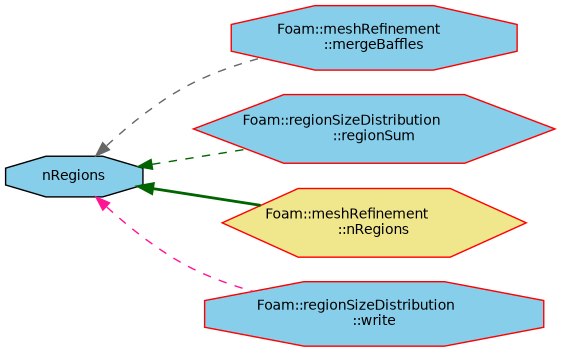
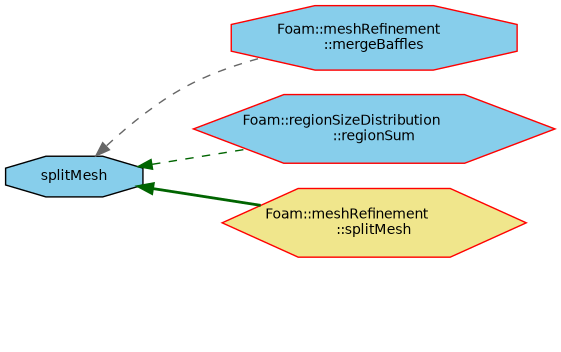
(74, 177) -> (74, 177)
(374, 223) -> (374, 223)
(374, 314) -> none
